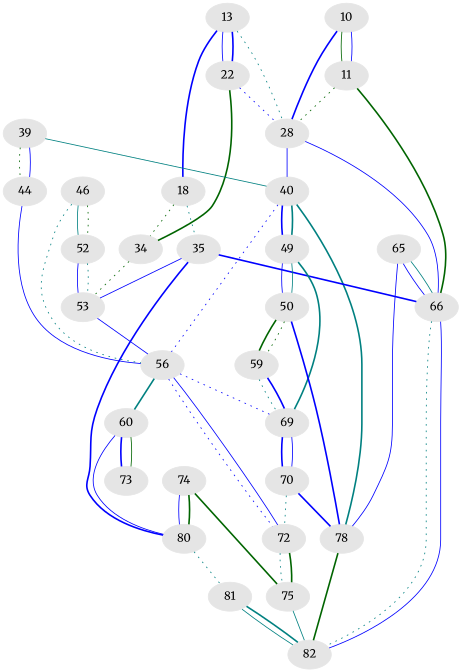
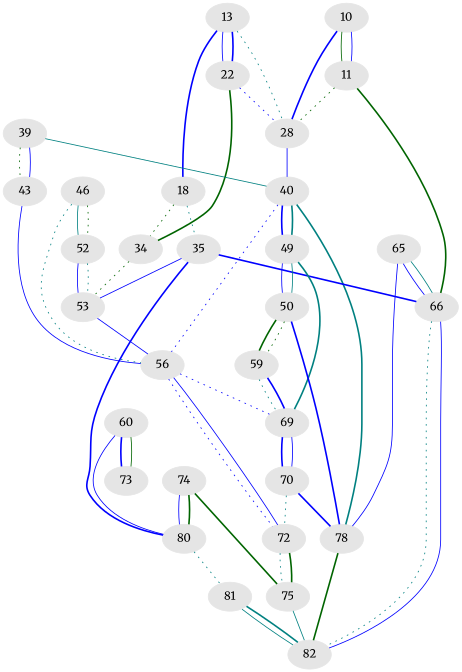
(25, 191) -> (25, 191)
(397, 198) -> none
(144, 394) -> none
